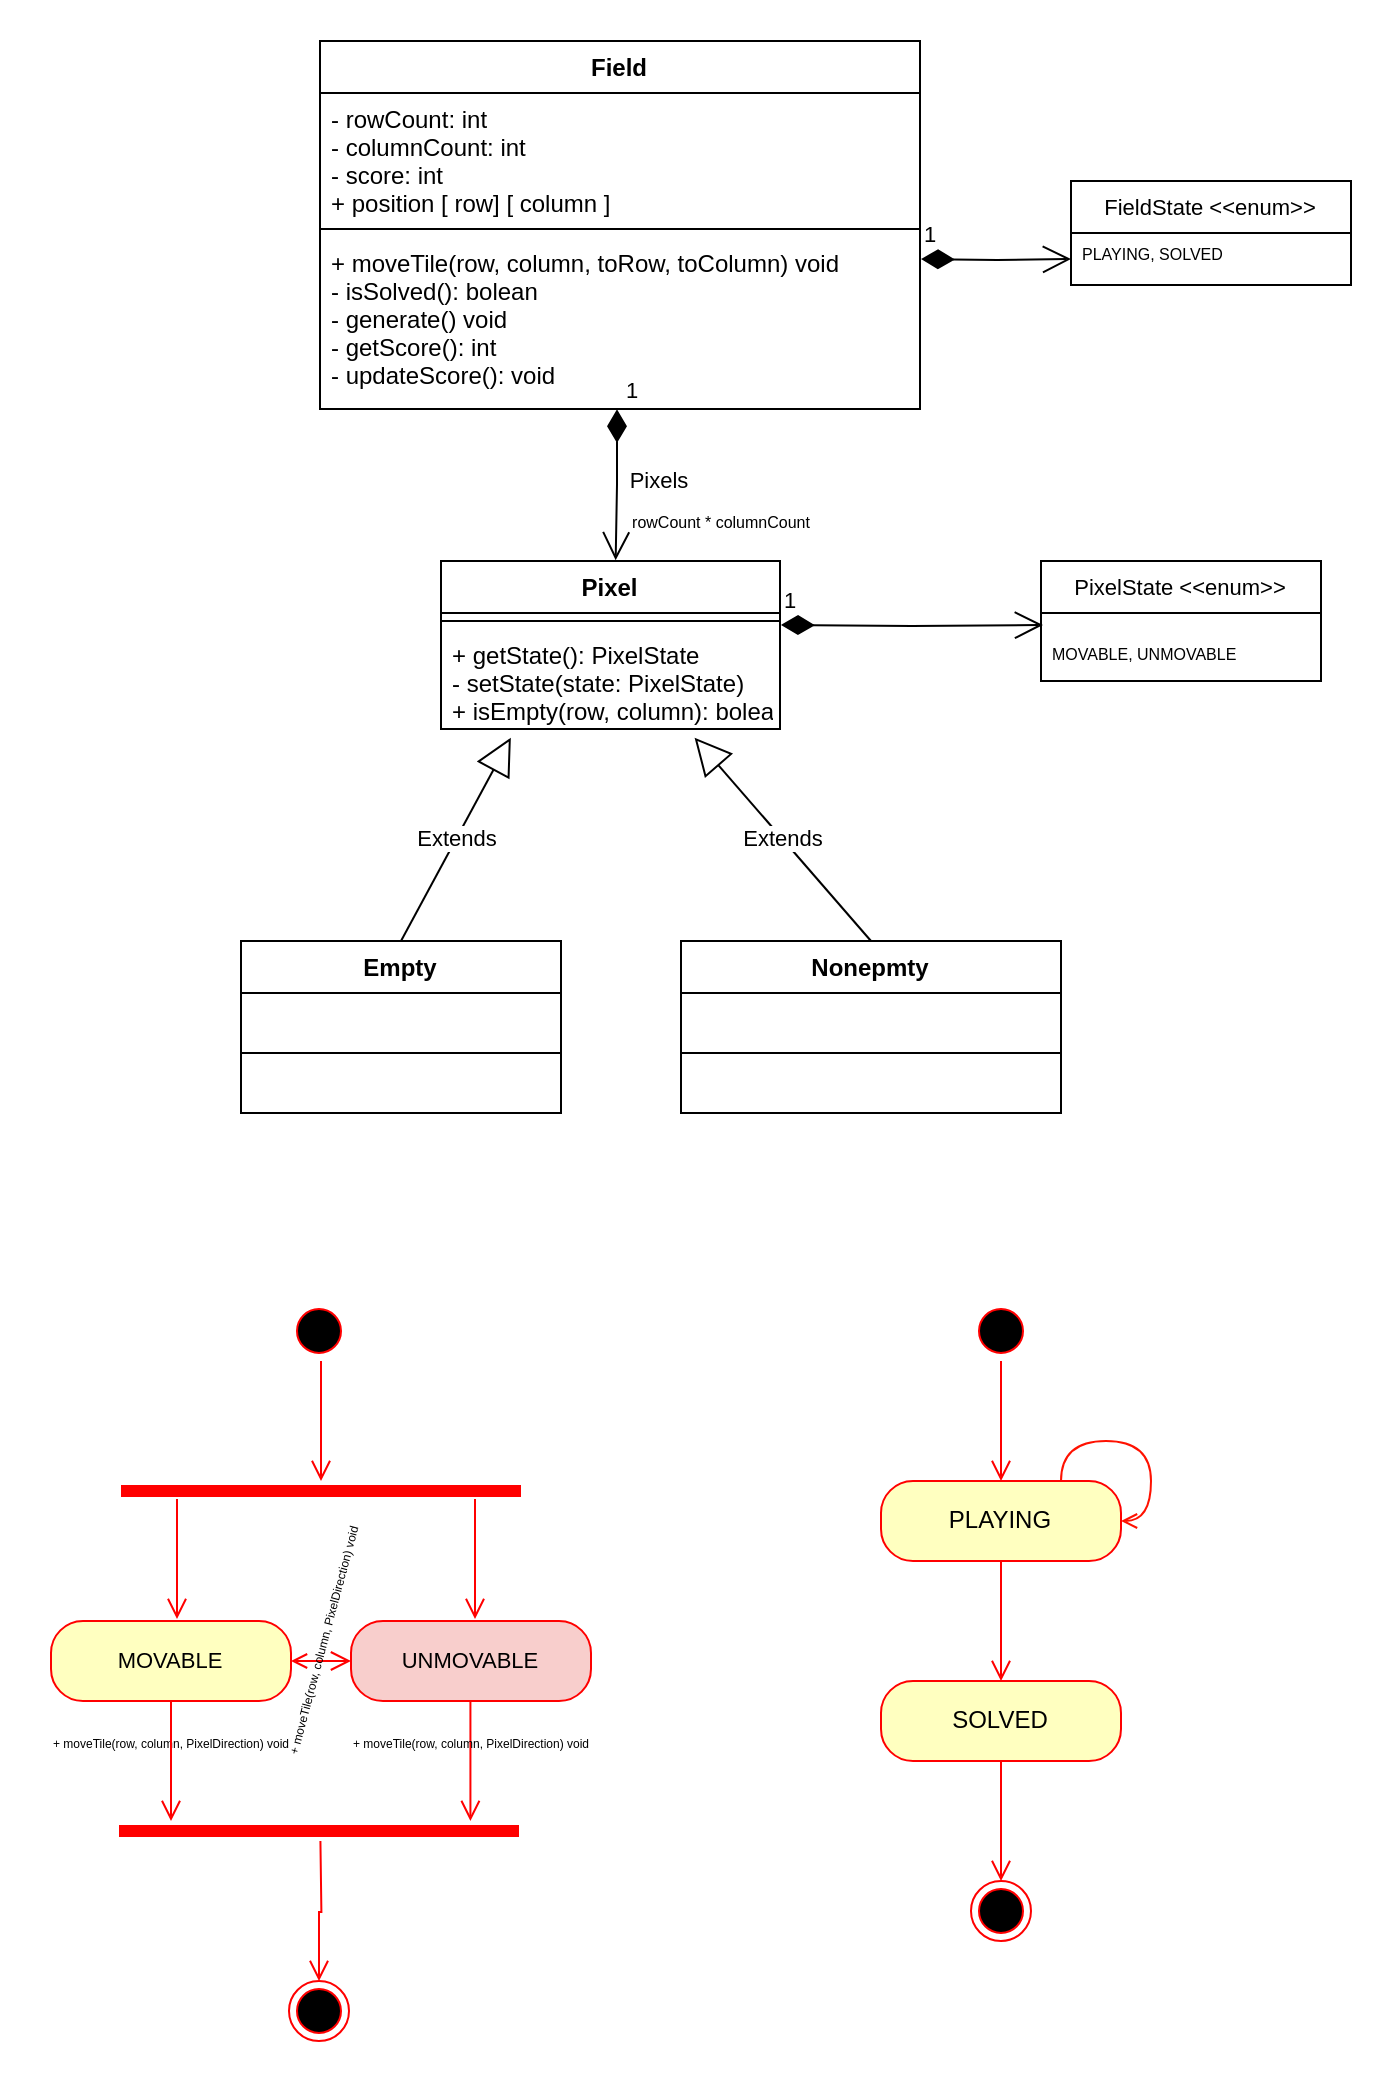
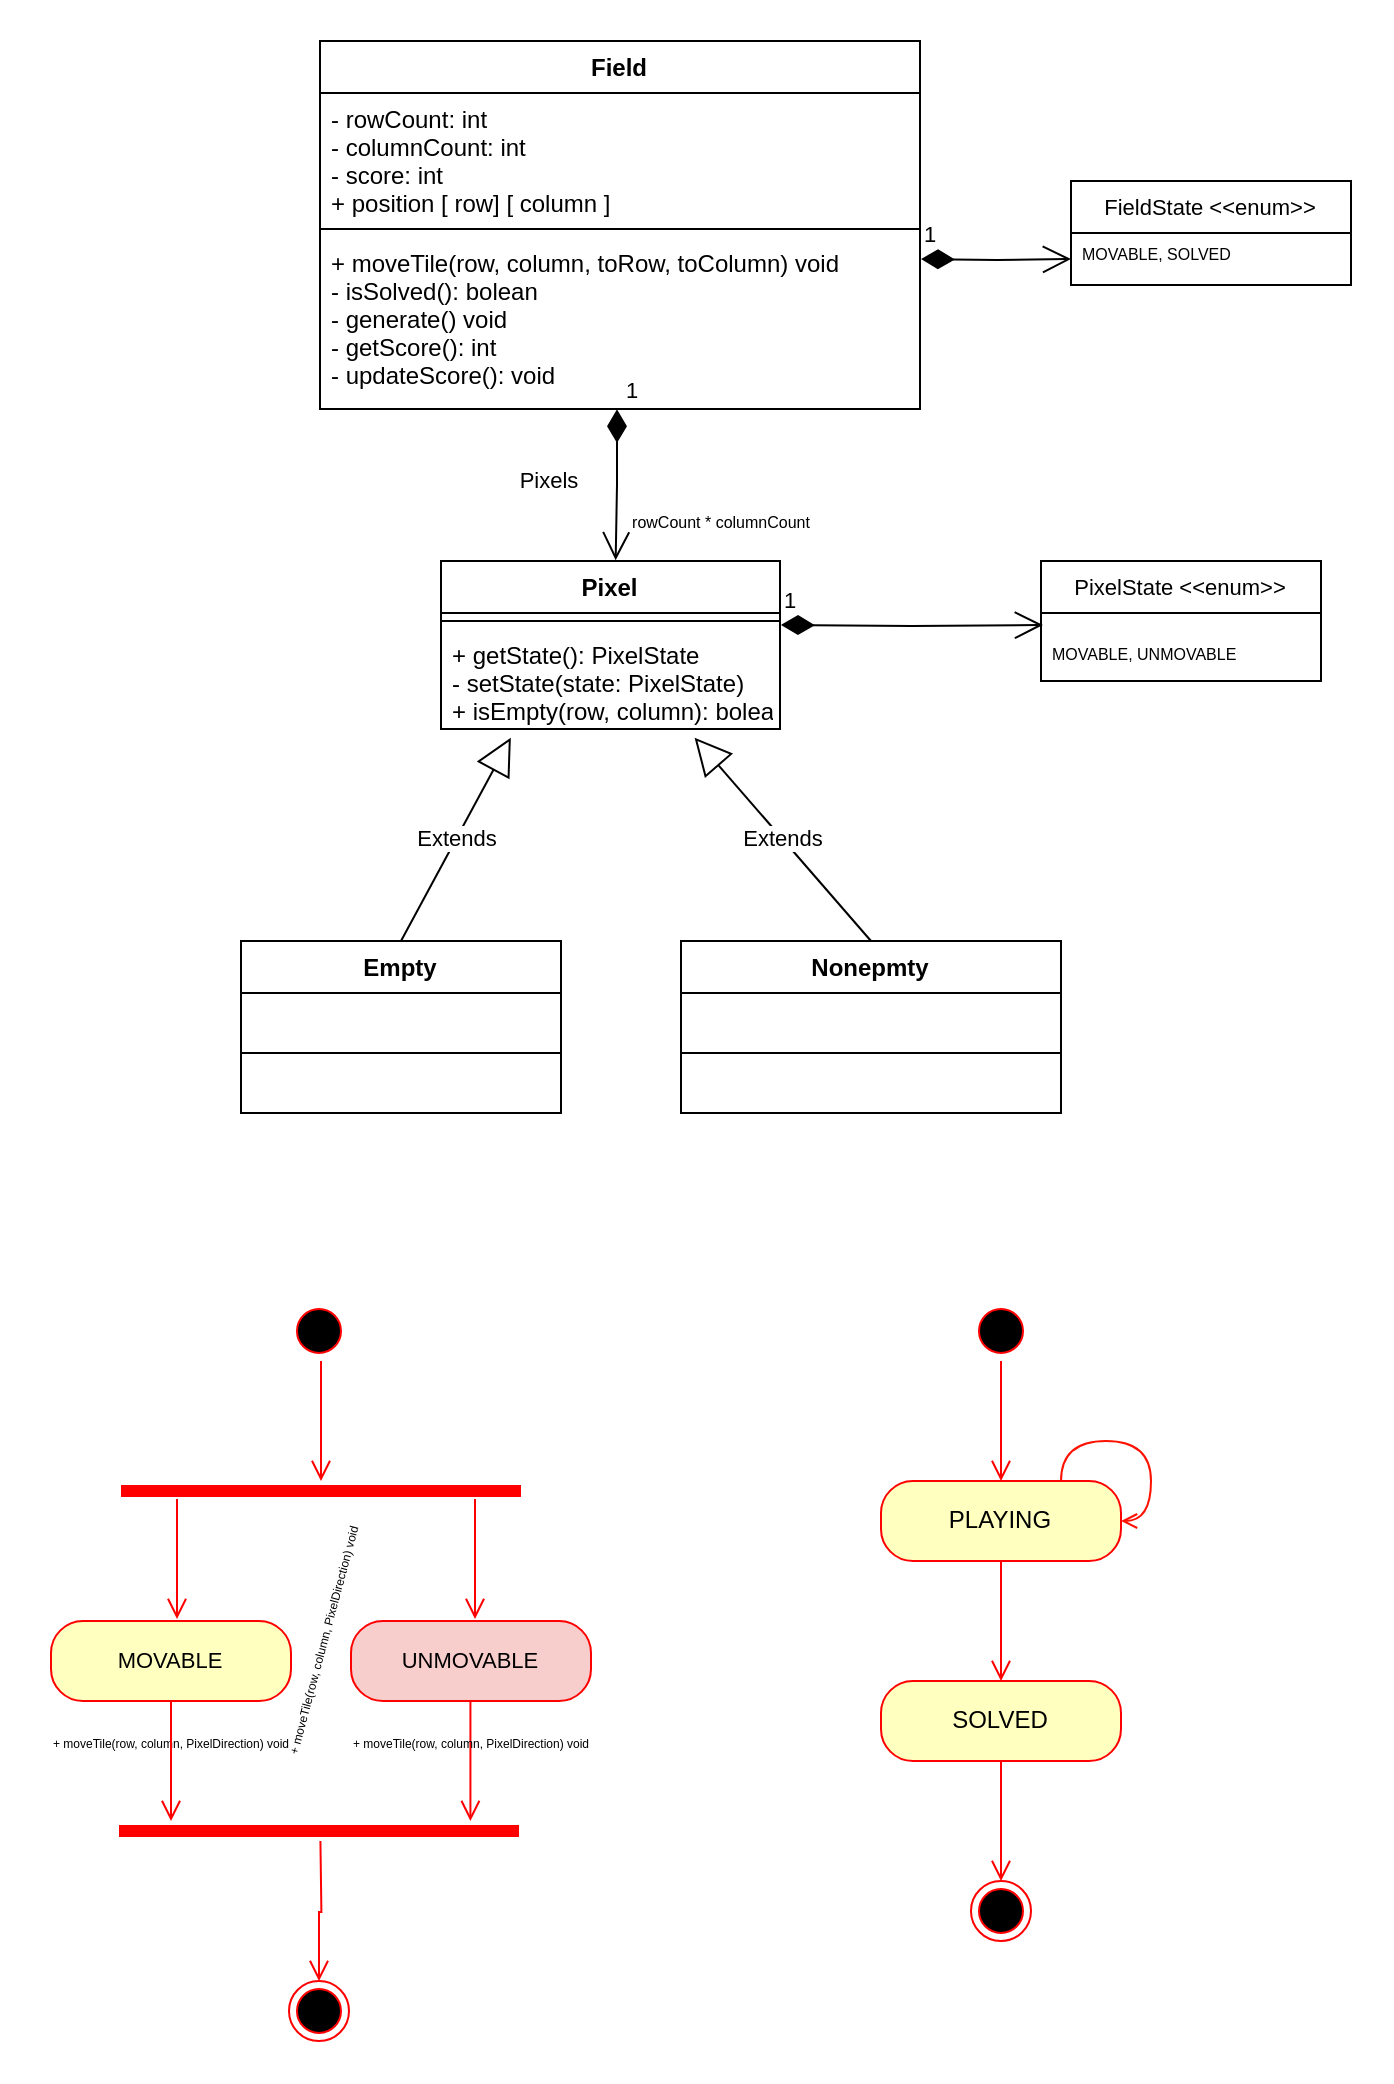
(1145, 255) -> (1145, 255)
(659, 481) -> (549, 481)
(320, 1661) -> none
